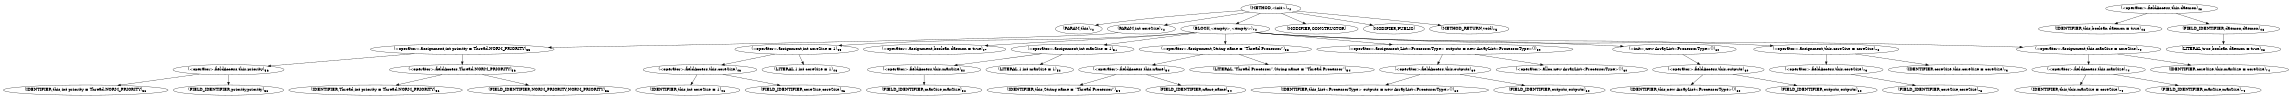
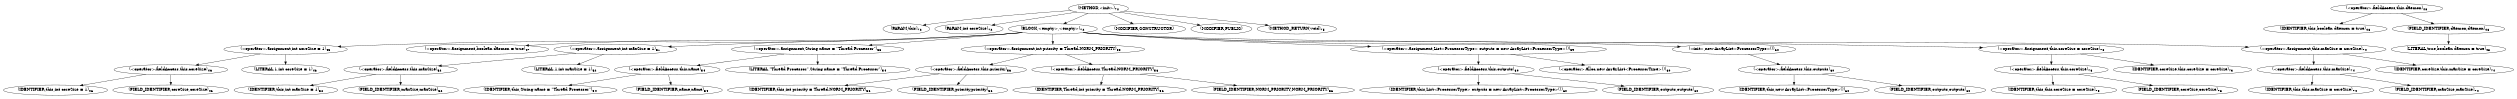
(835, 42) -> (1053, 38)
none -> (286, 90)
none -> (2054, 90)
